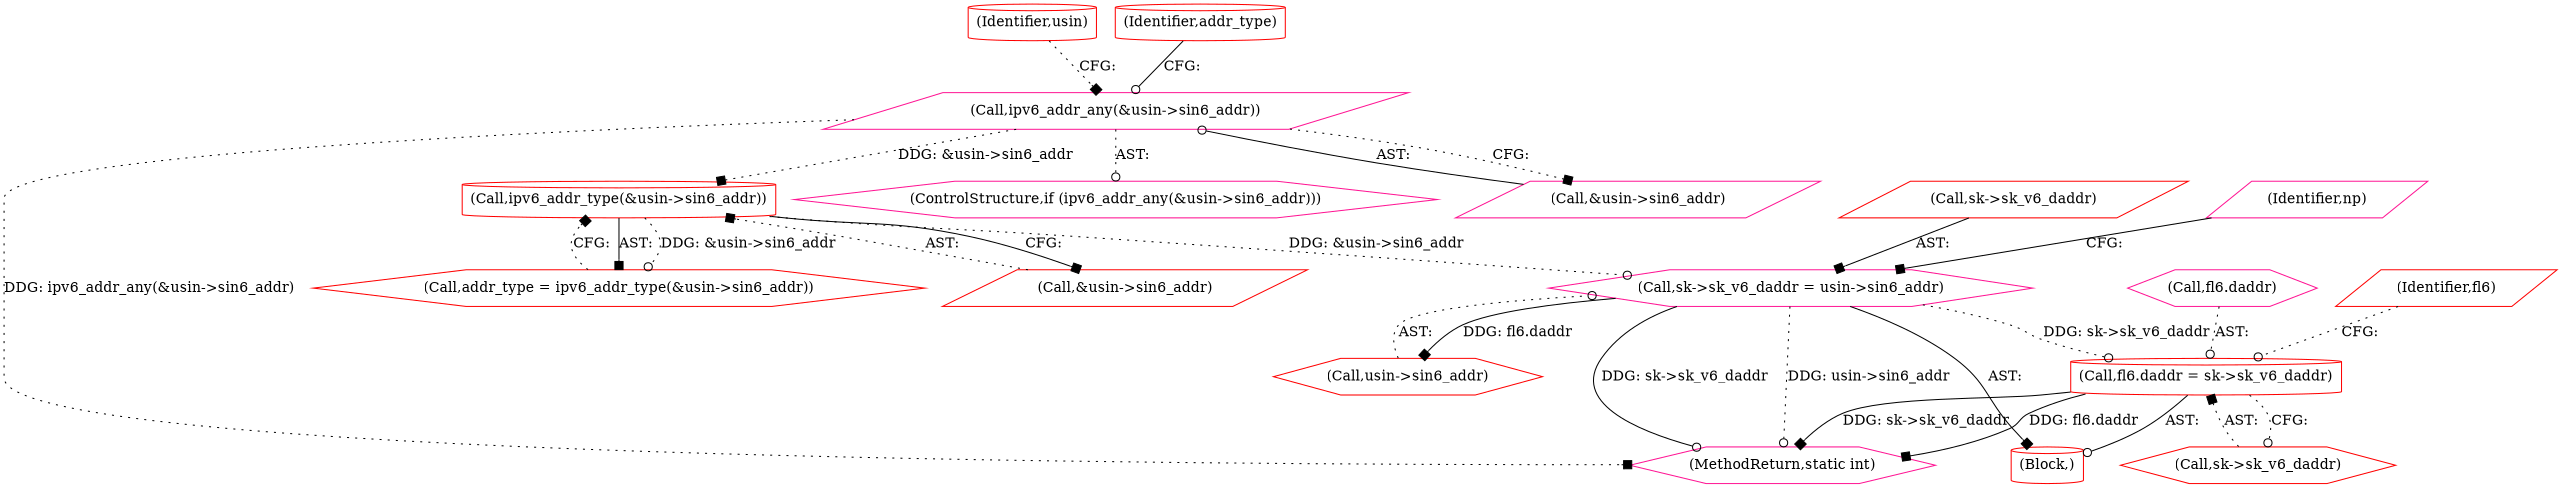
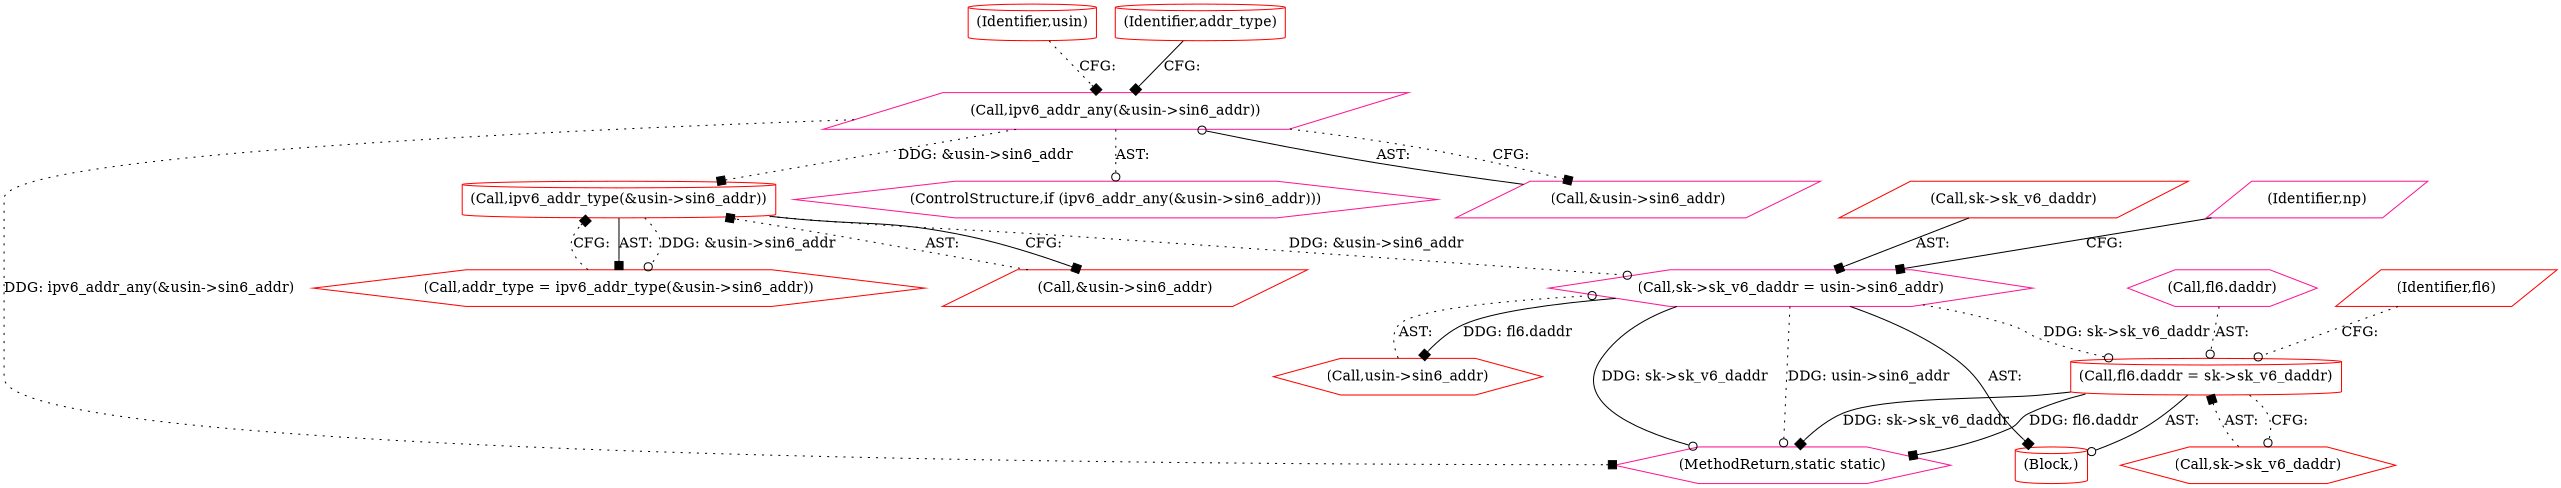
(1161, 64) -> (1162, 63)
(1783, 465) -> (1783, 465)
